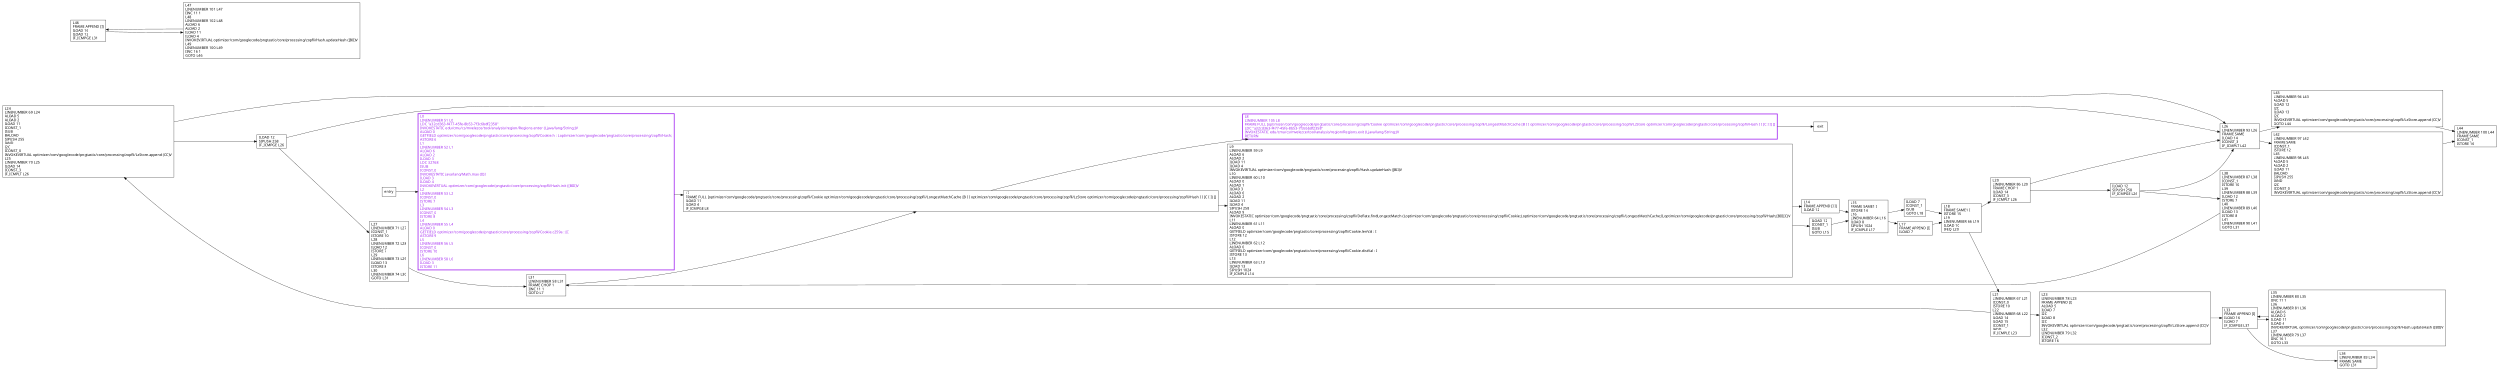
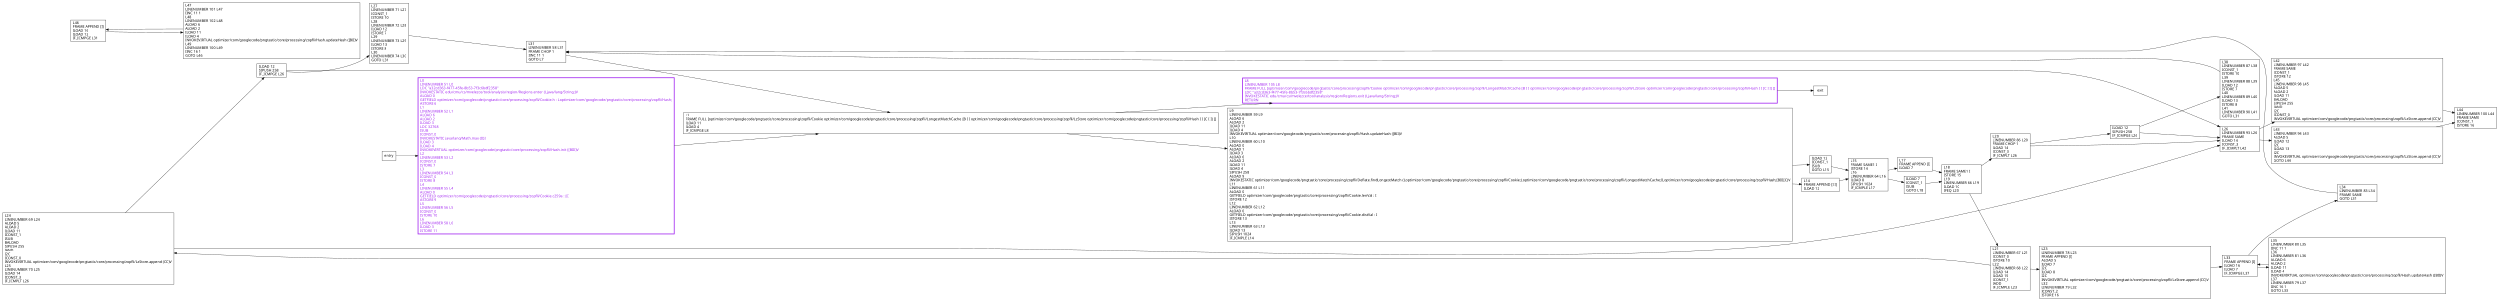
none -> (1511, 51)
